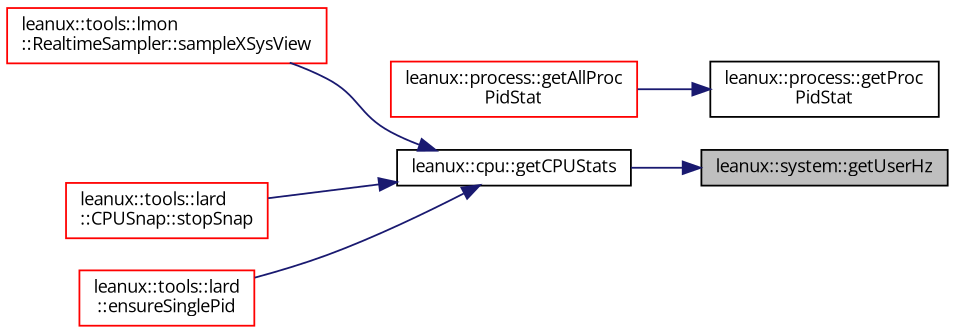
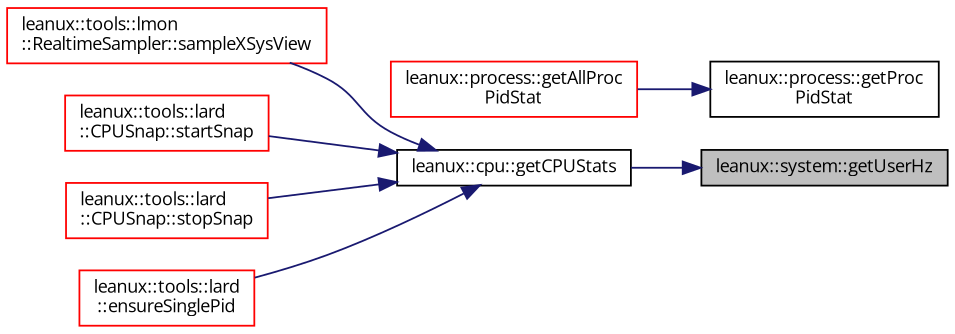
none -> (167, 123)
